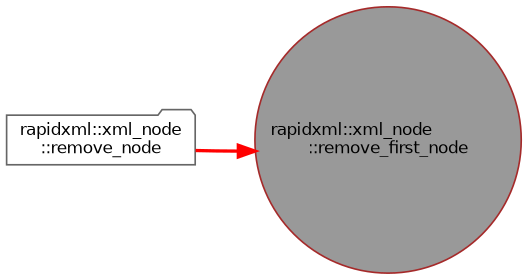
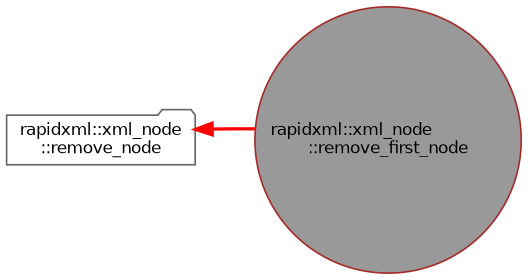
(217, 151) -> (234, 129)
